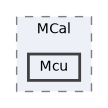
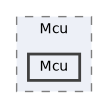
(54, 30) -> (54, 30)
